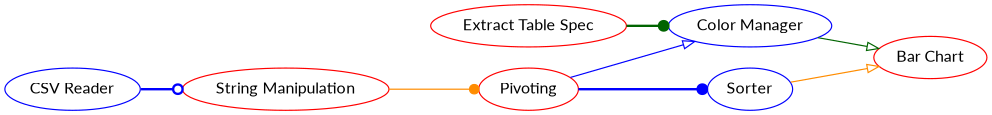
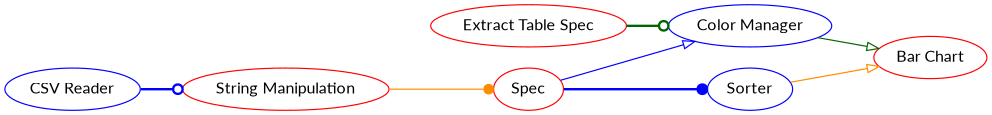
(643, 26) -> (643, 26)
(529, 89) -> (529, 89)
